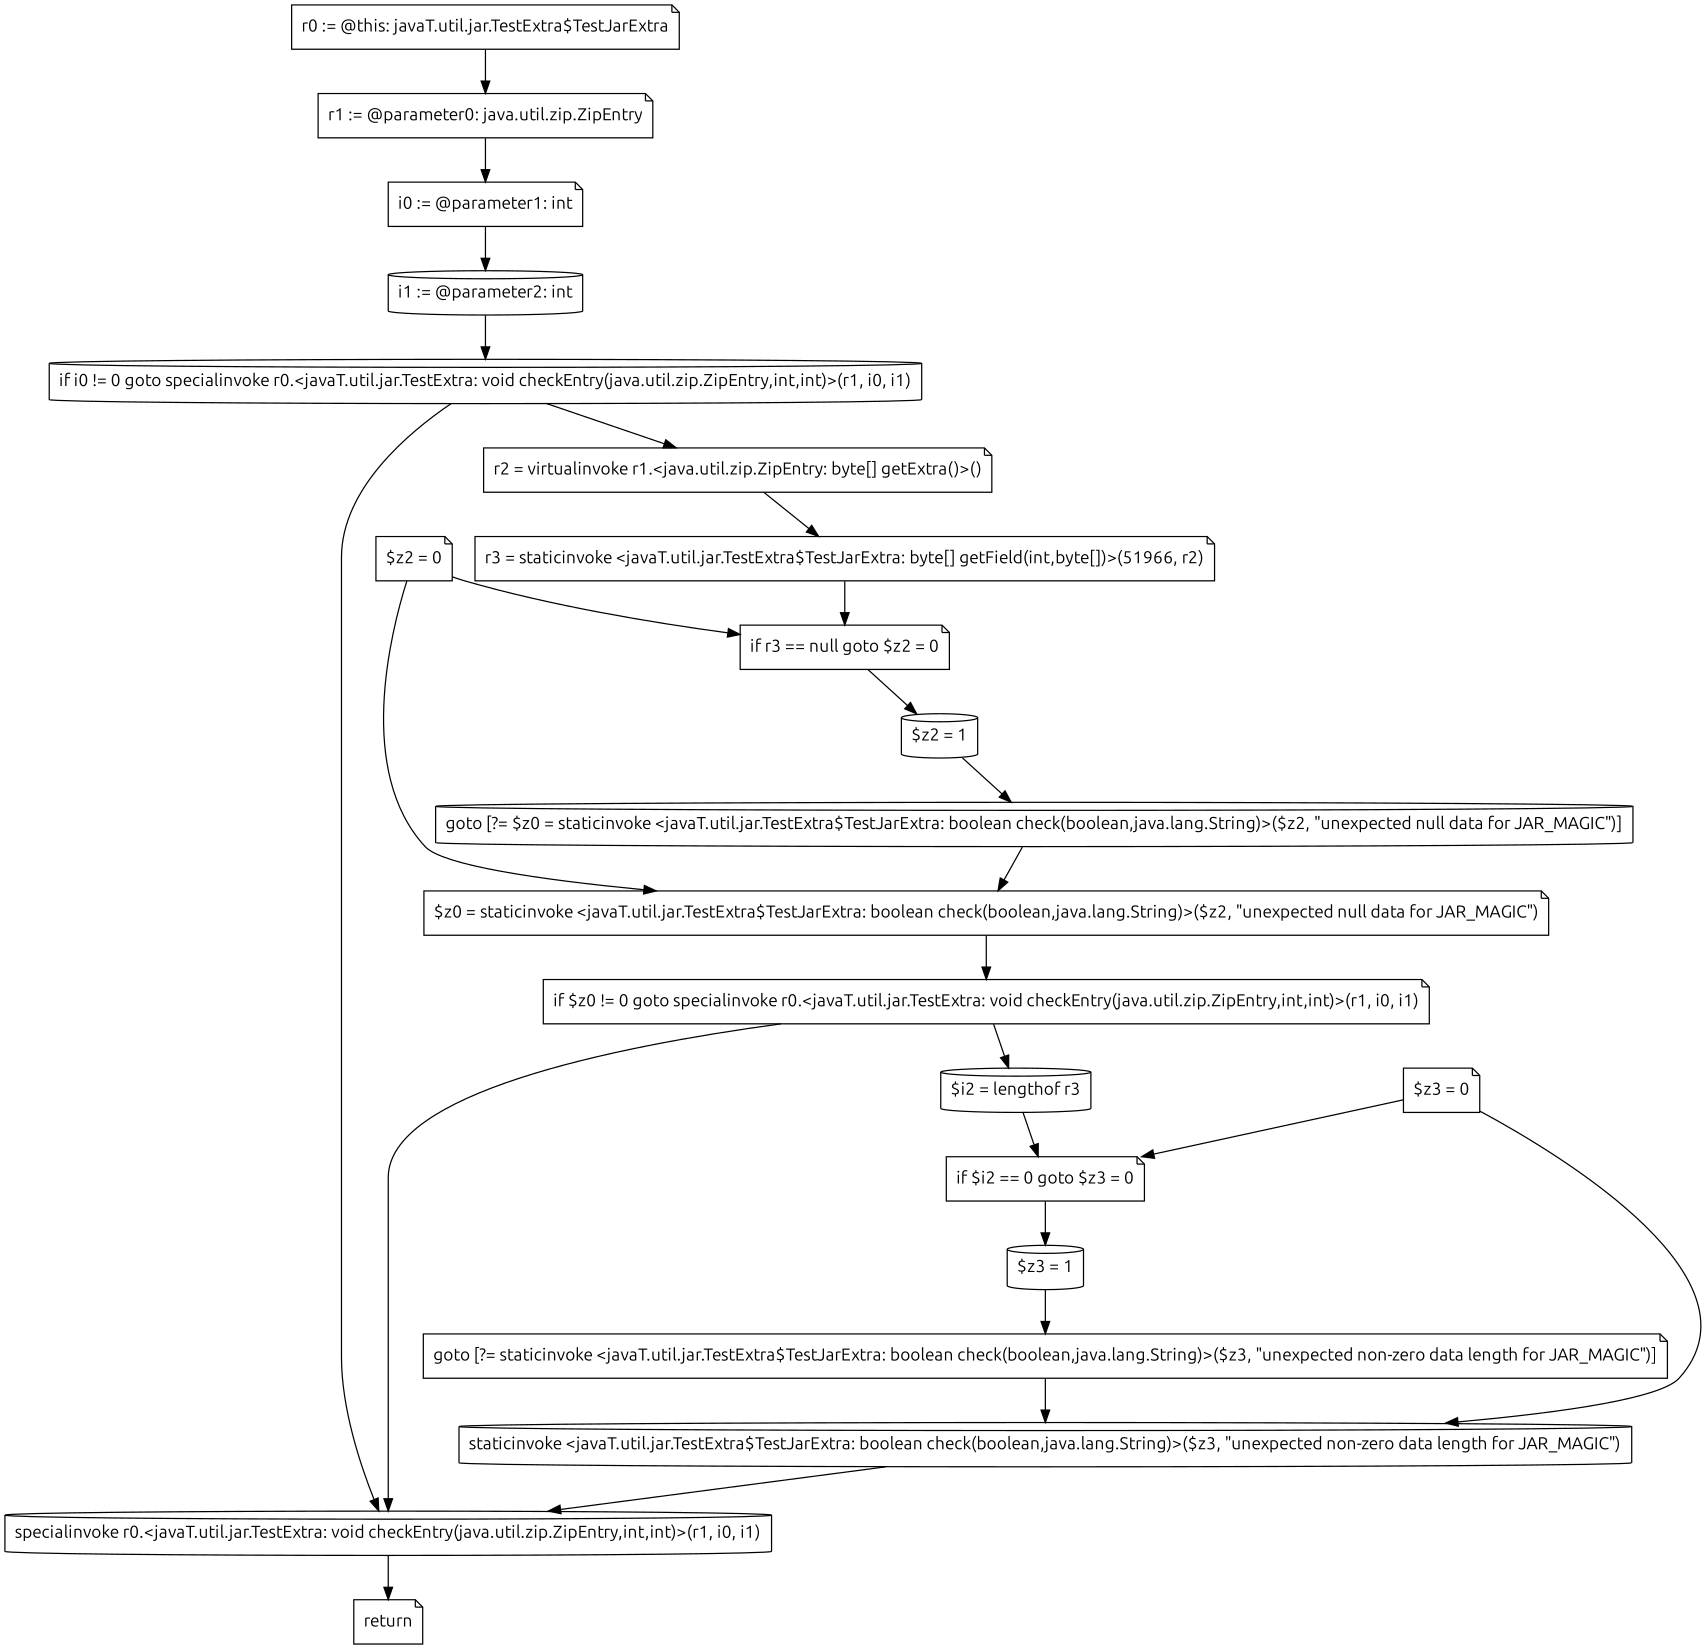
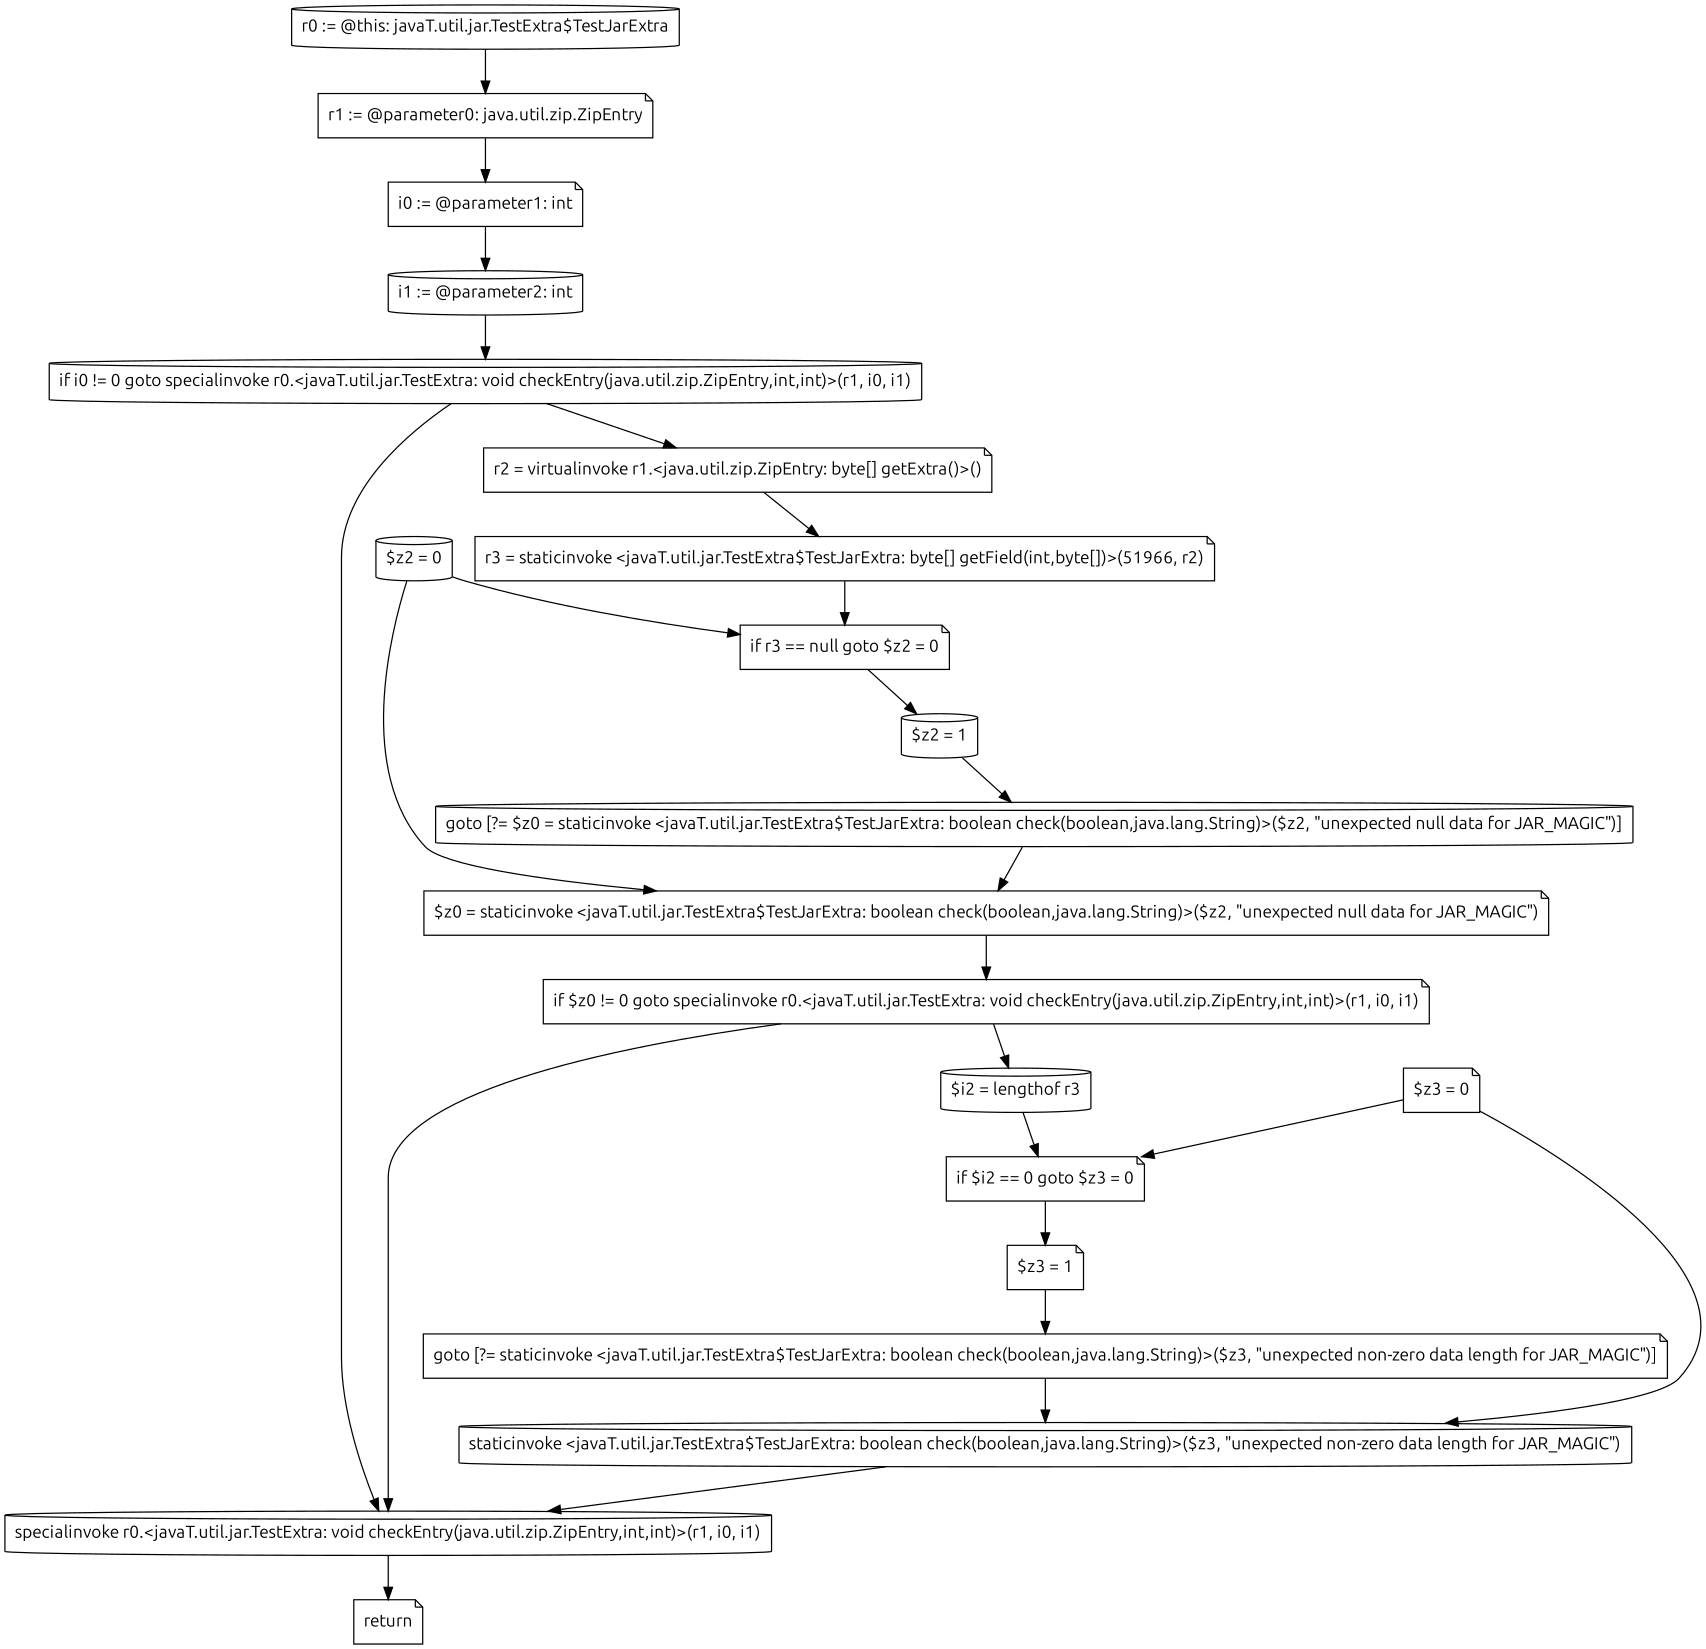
(485, 27) -> (485, 27)
(414, 559) -> (414, 559)
(1045, 1267) -> (1045, 1267)
